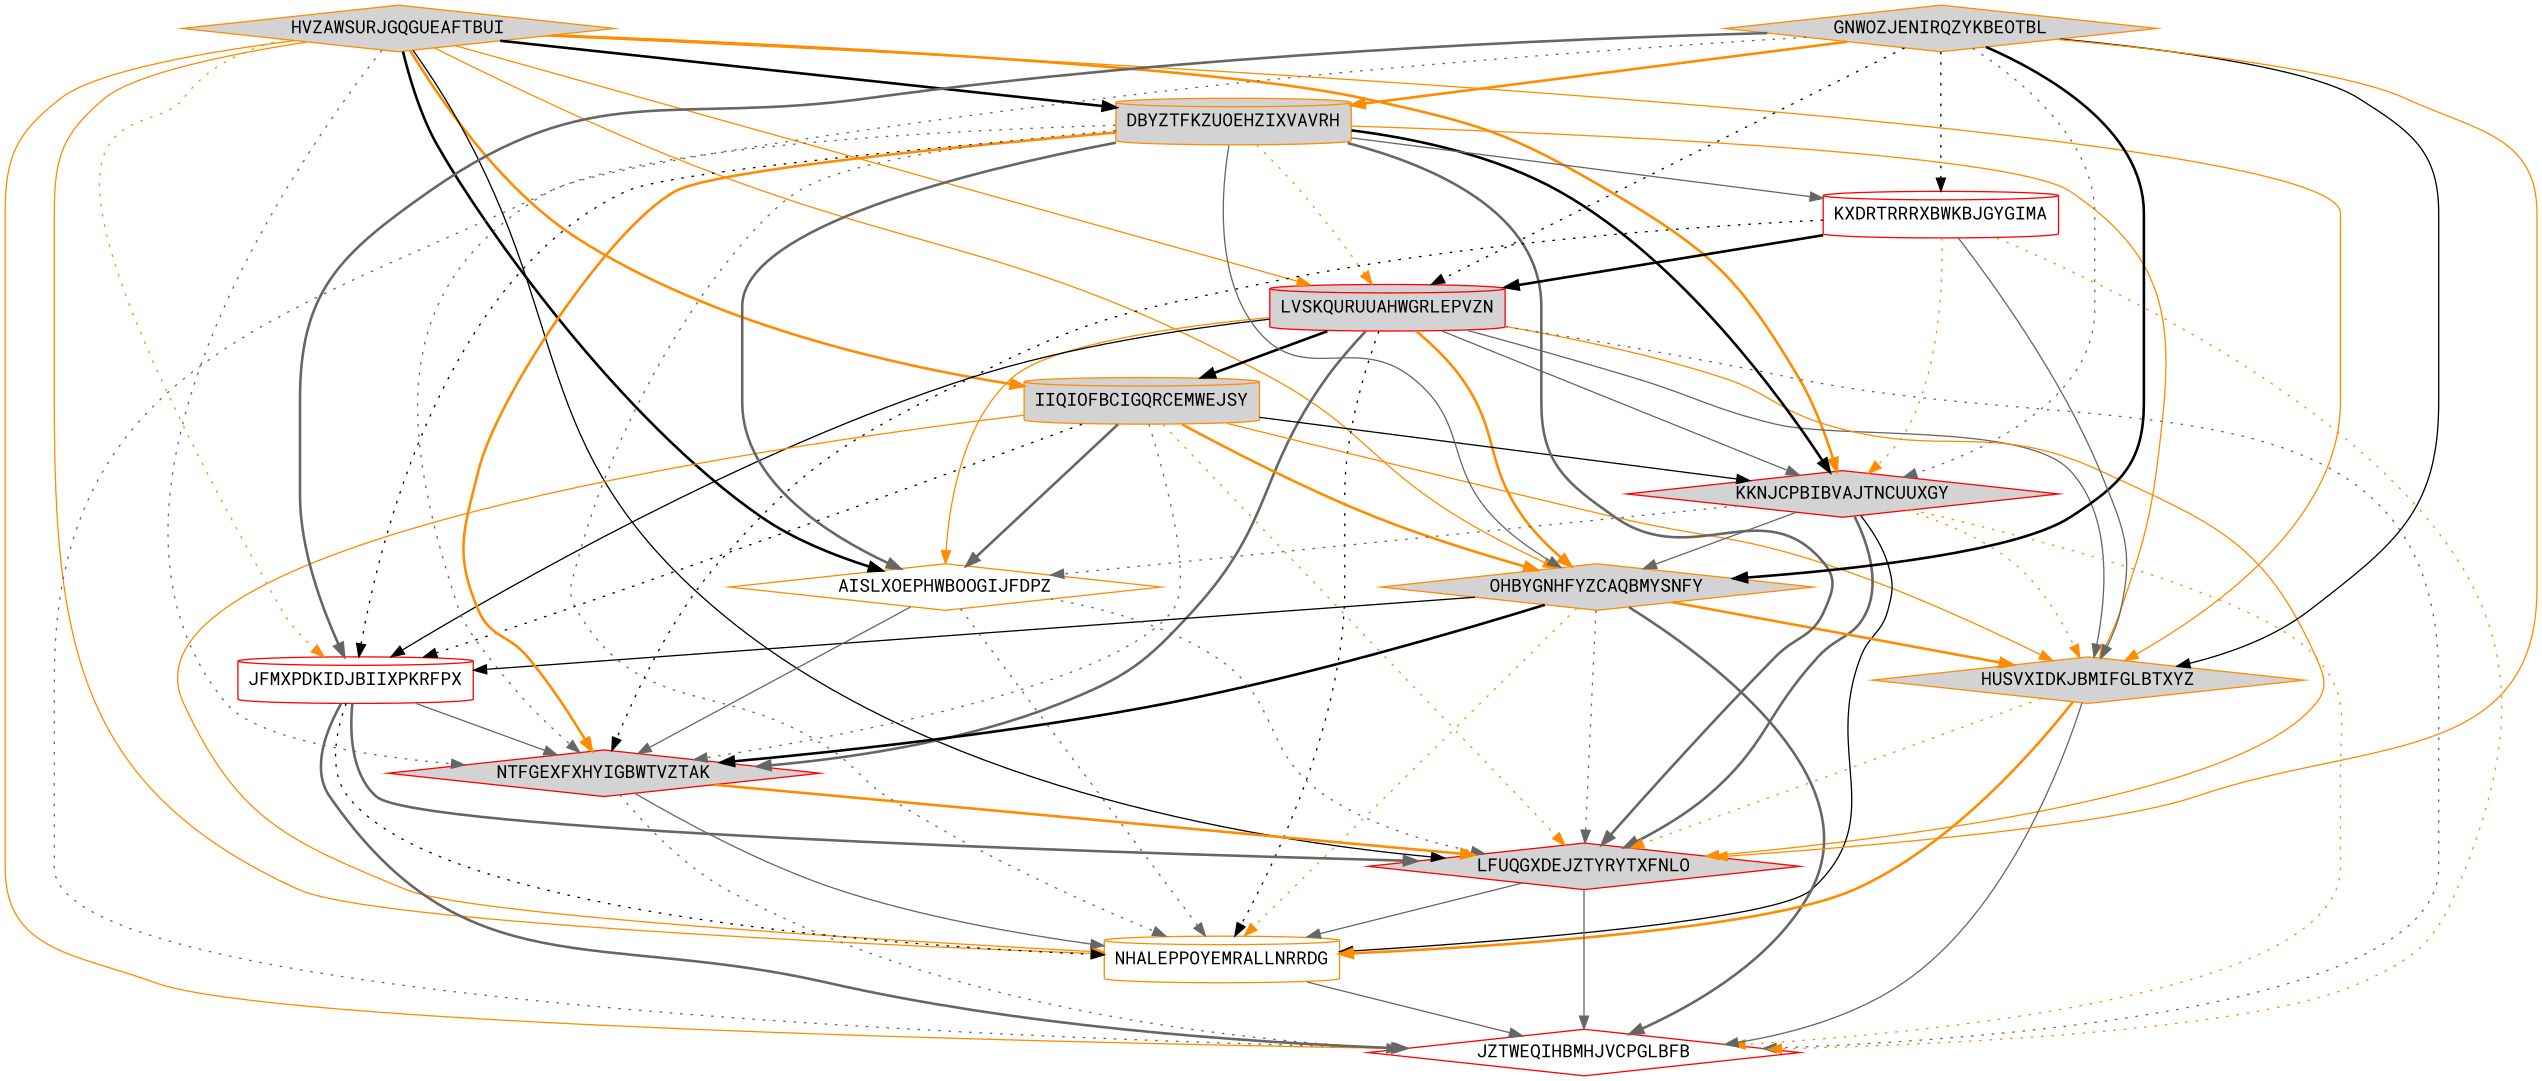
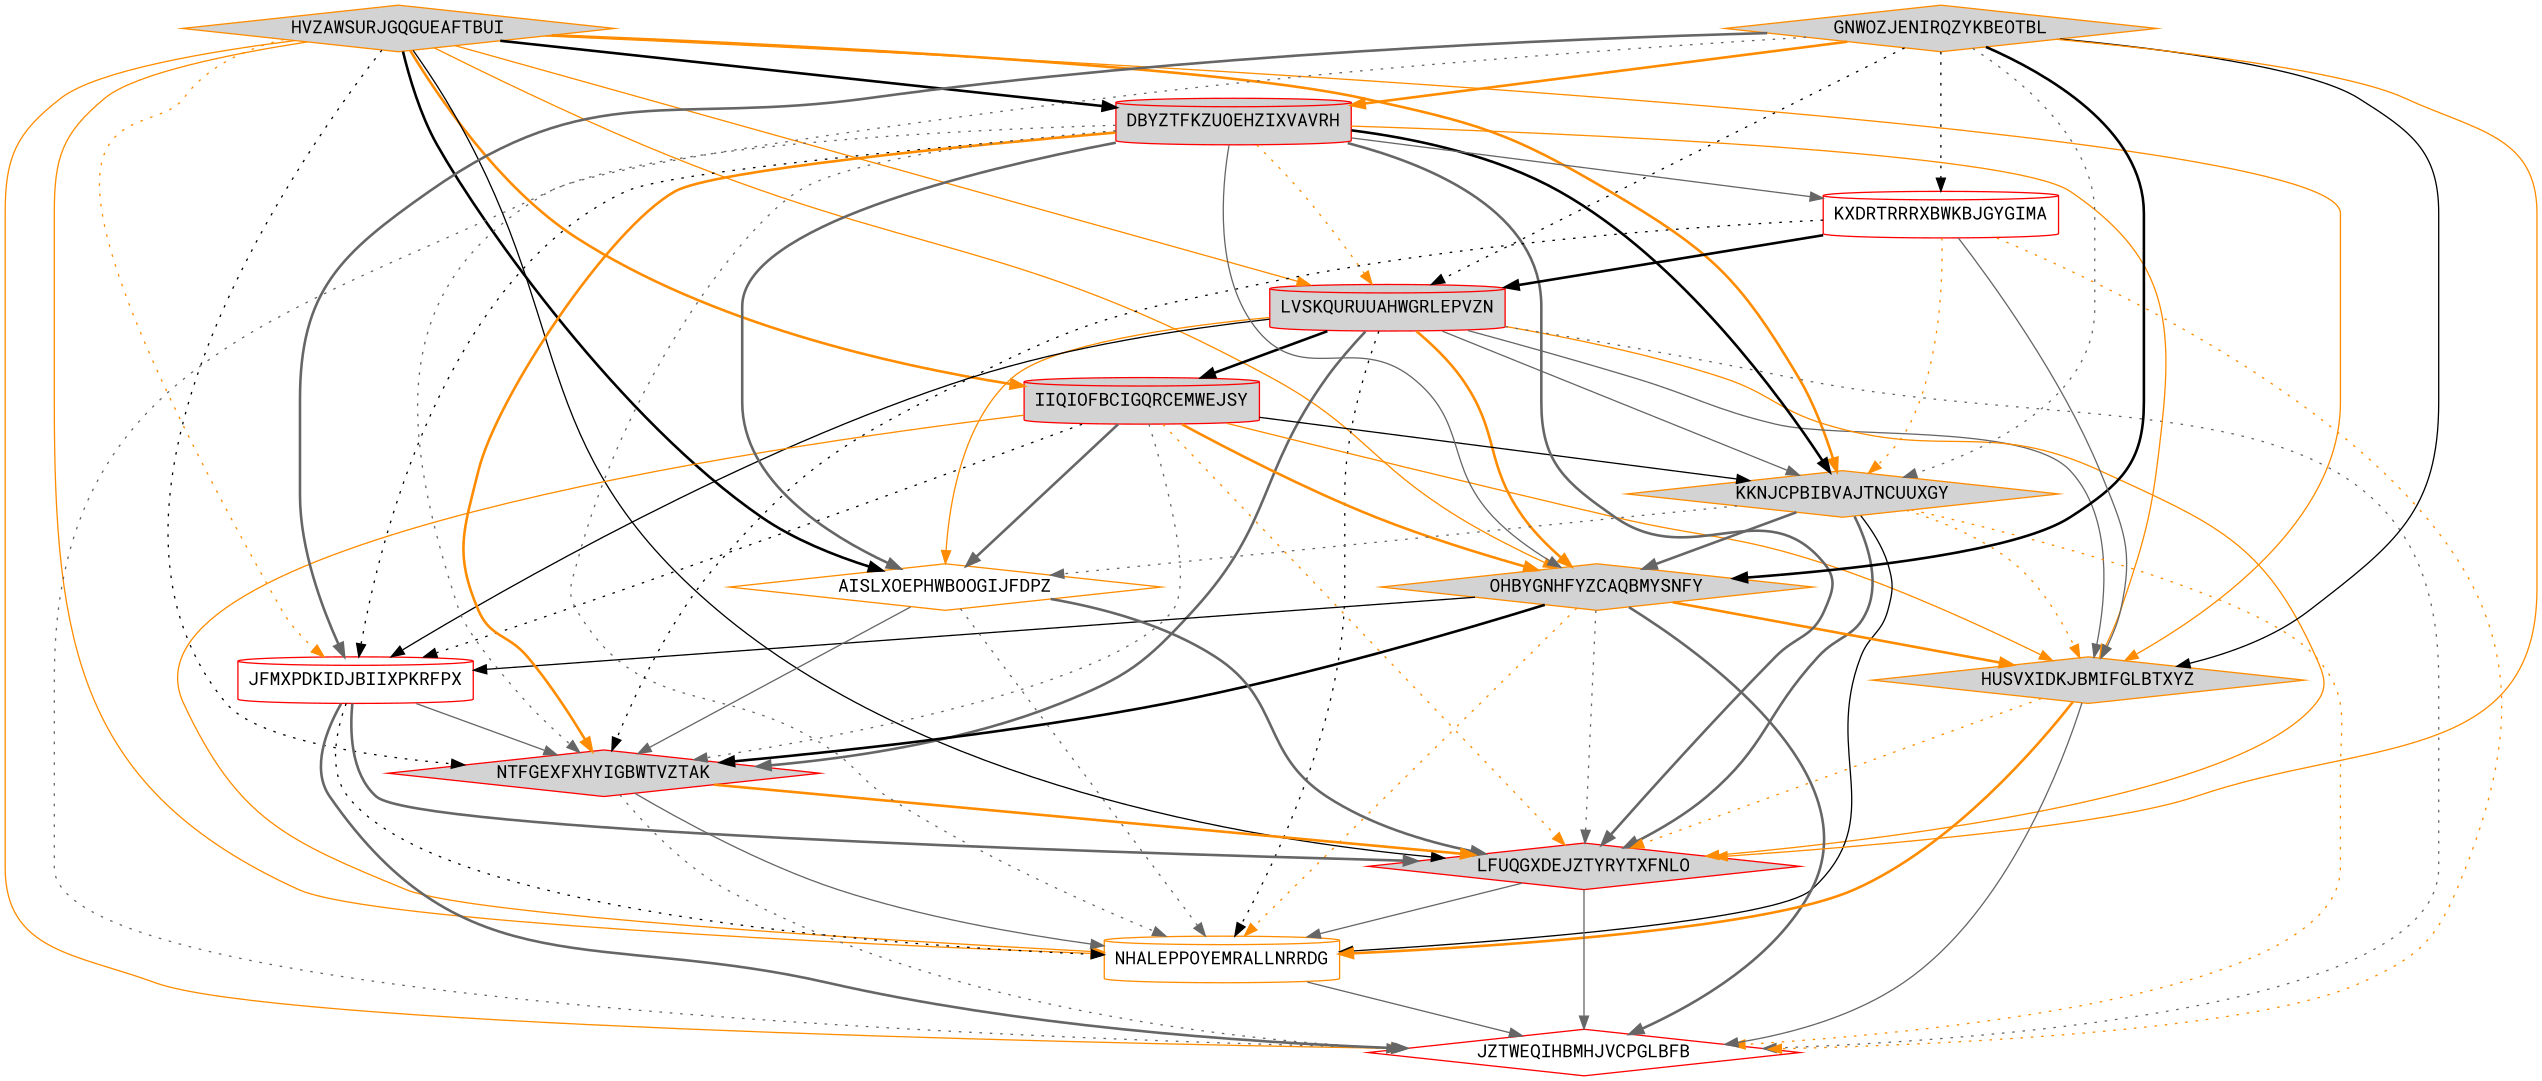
(1234, 122) -> (1234, 122)
(1142, 401) -> (1142, 401)
(175, 475) -> (175, 475)
(1843, 494) -> (1843, 494)
(1708, 545) -> (1708, 545)
(1267, 717) -> (1267, 717)
